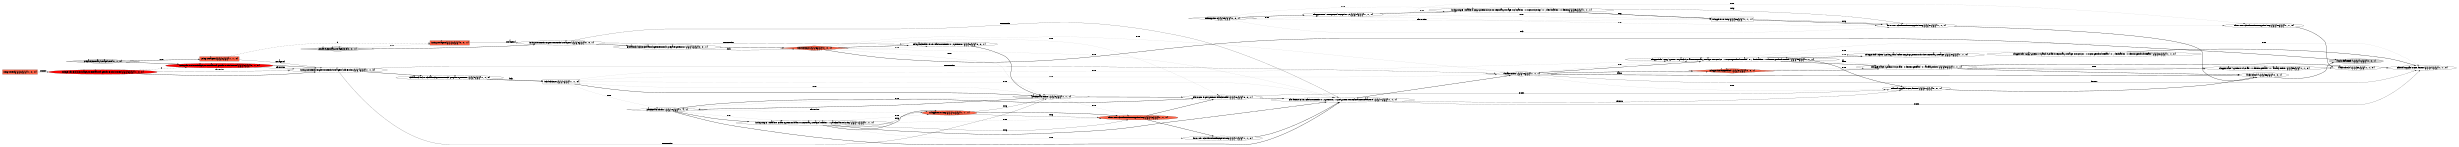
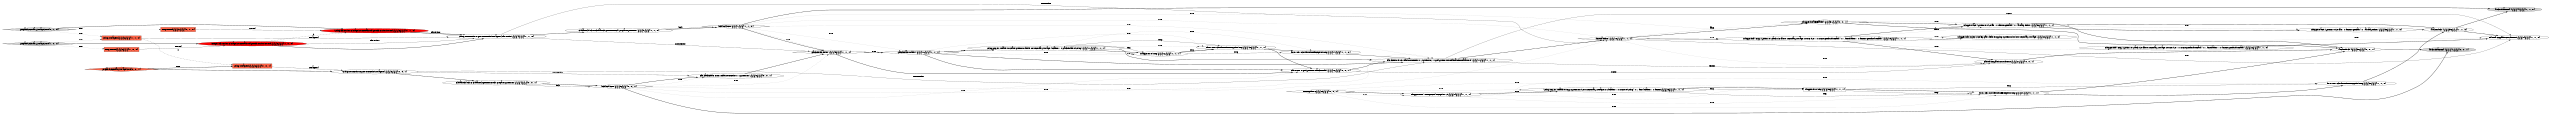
none -> (2515, 10)
(1422, 19) -> (1517, 82)
(2090, 26) -> (2193, 95)
none -> (178, 30)
(1521, 31) -> (1614, 106)
none -> (39, 44)
(393, 46) -> (189, 68)
(814, 48) -> (619, 86)
(337, 49) -> (122, 69)
(164, 60) -> (76, 34)
(1732, 71) -> (1825, 22)
(1894, 76) -> (2087, 43)
(561, 82) -> (736, 26)
(2094, 82) -> (2186, 56)
none -> (2081, 87)
(1008, 107) -> (1234, 53)
(1093, 107) -> (1066, 37)
(814, 110) -> (1046, 53)
(949, 113) -> (1160, 54)
(1138, 118) -> (1236, 48)
